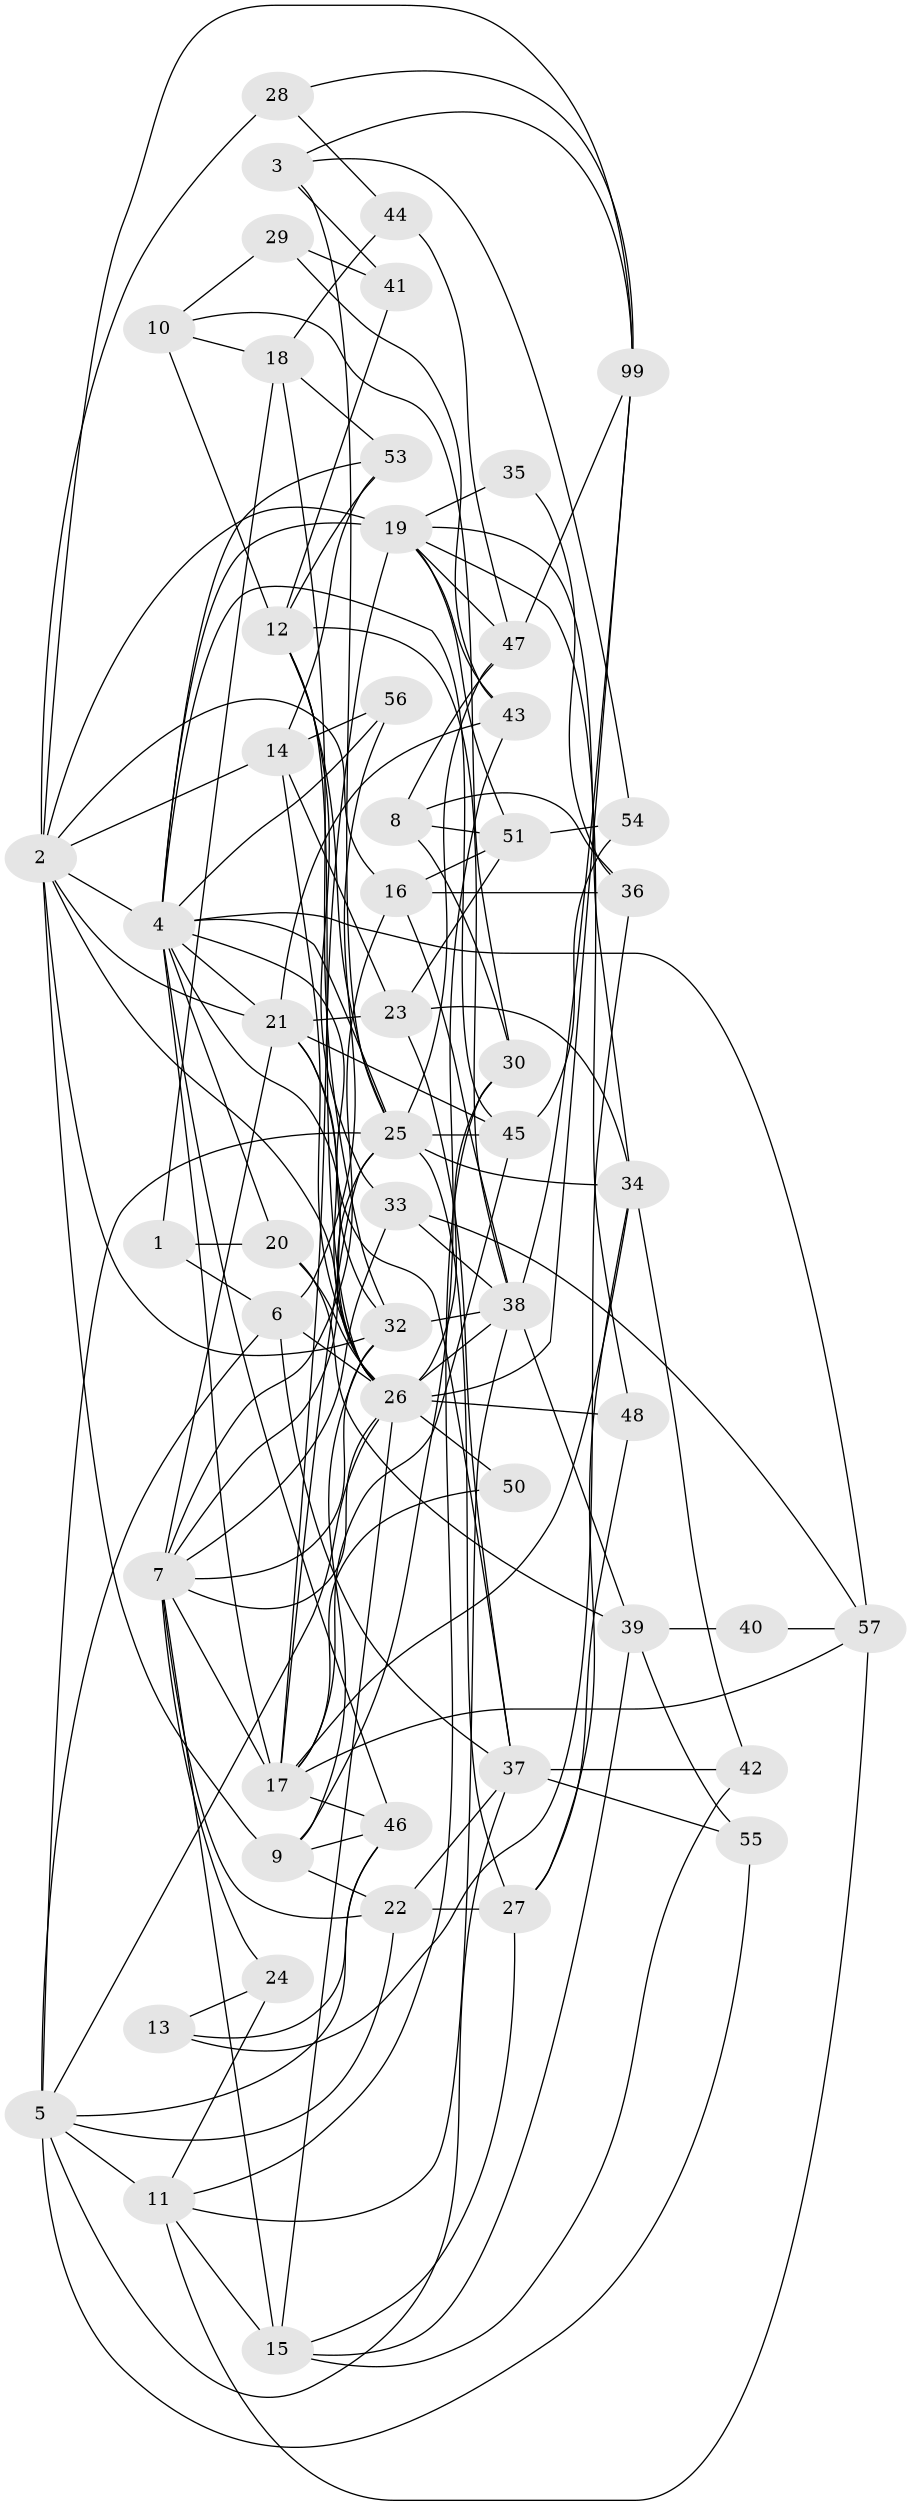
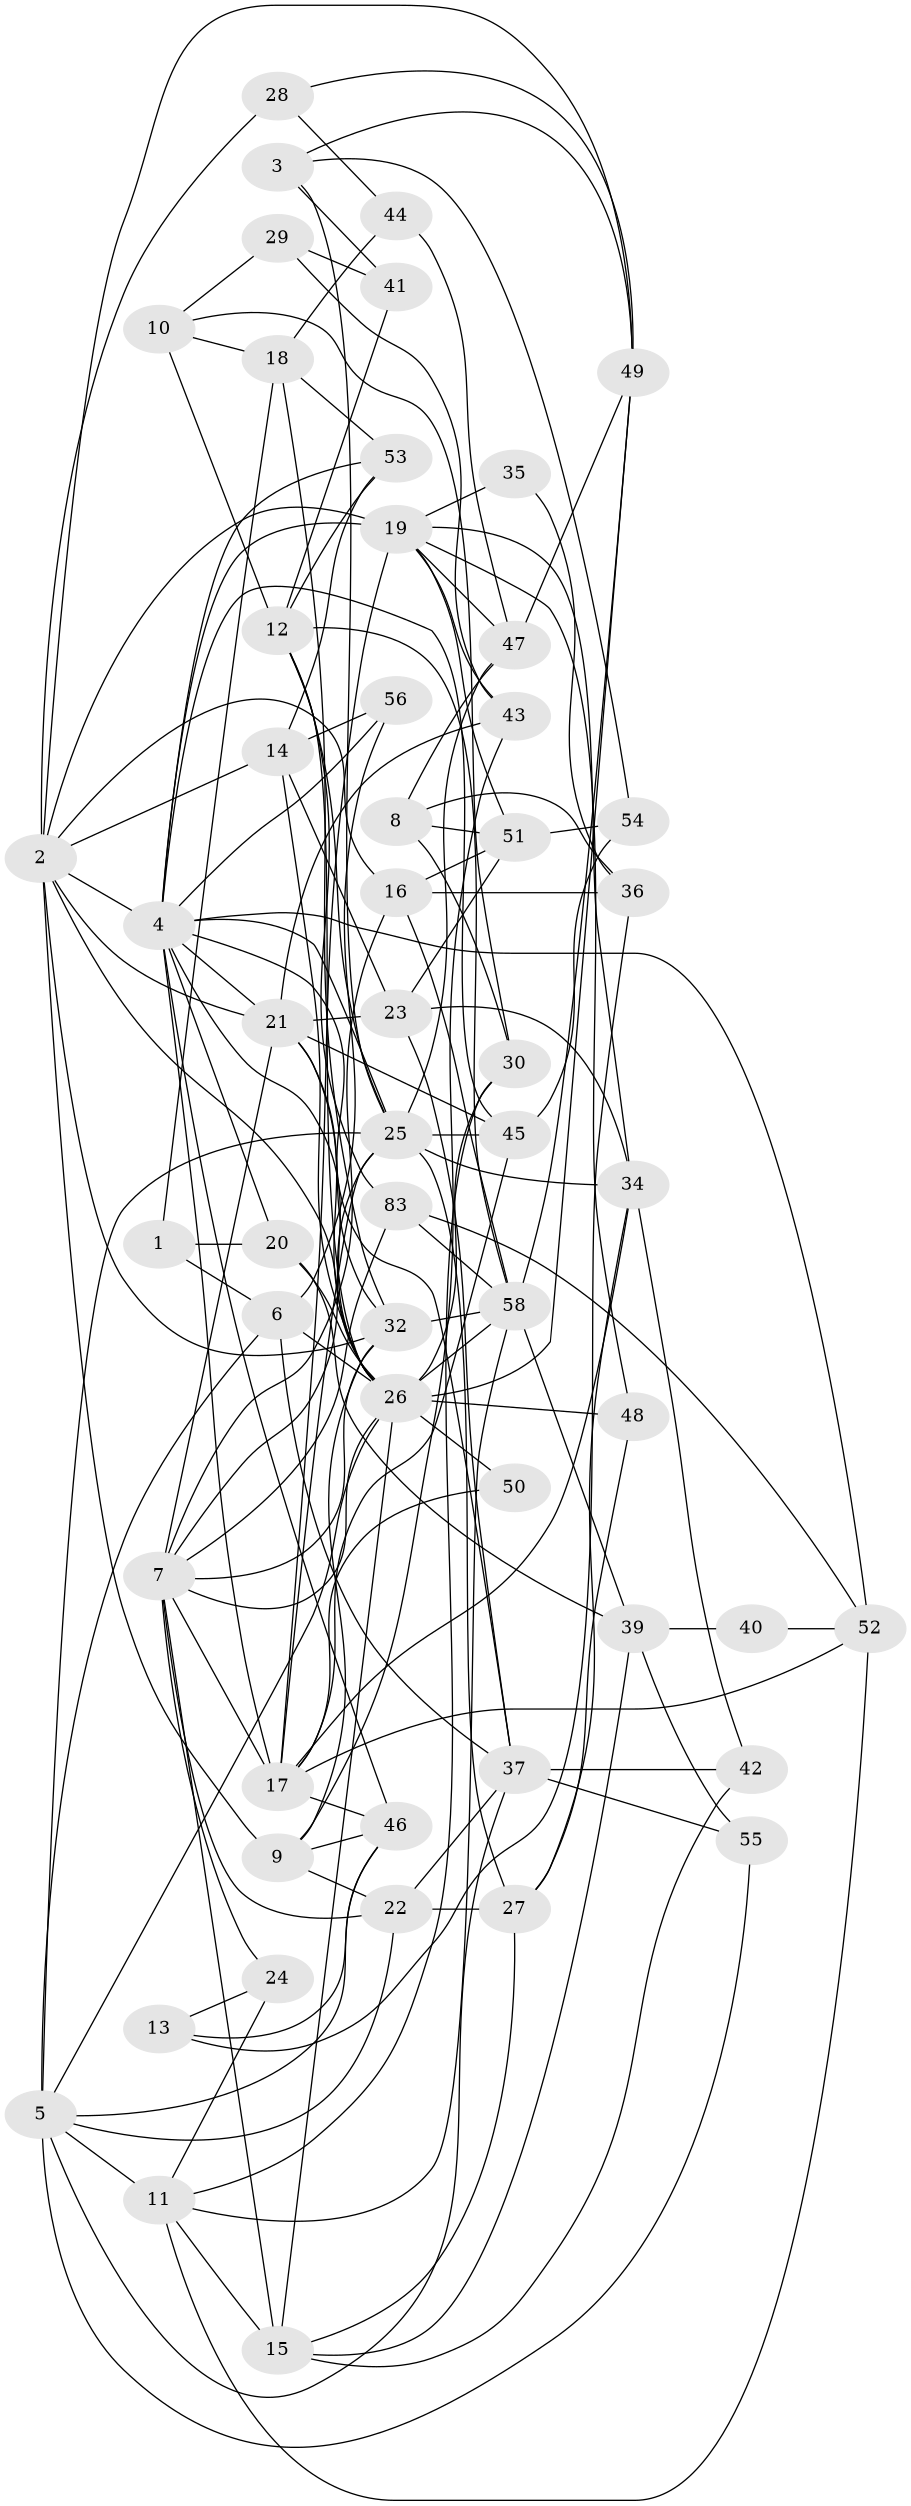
(633, 373) -> (633, 373)
(396, 1206) -> (396, 1206)
(515, 1306) -> (515, 1306)
(870, 1629) -> (870, 1629)
